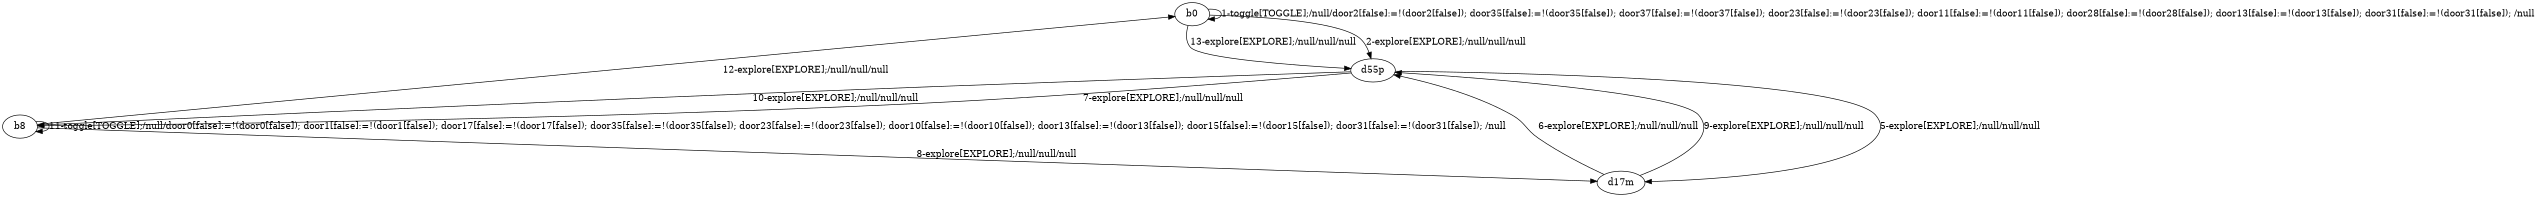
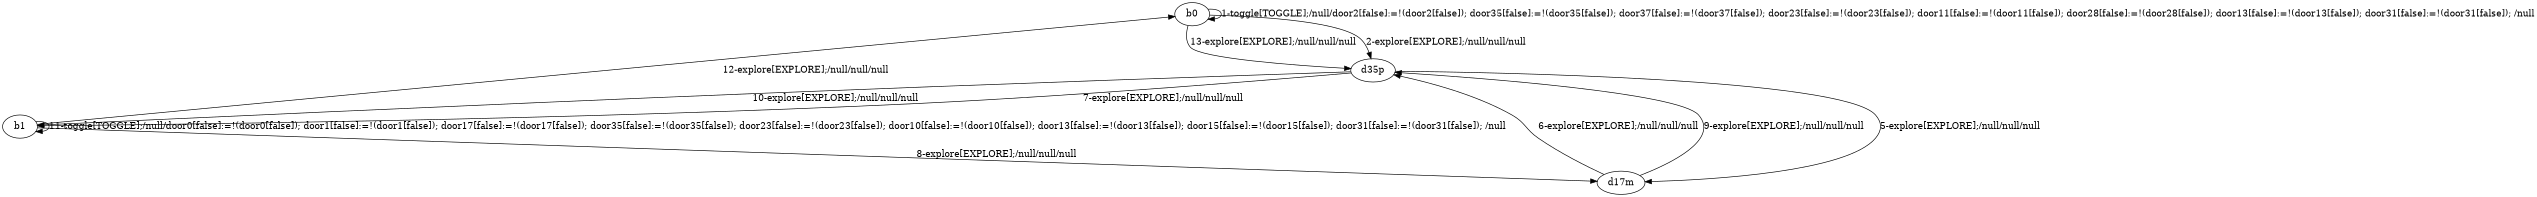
(1373, 70) -> (1373, 70)
(20, 127) -> (20, 127)
